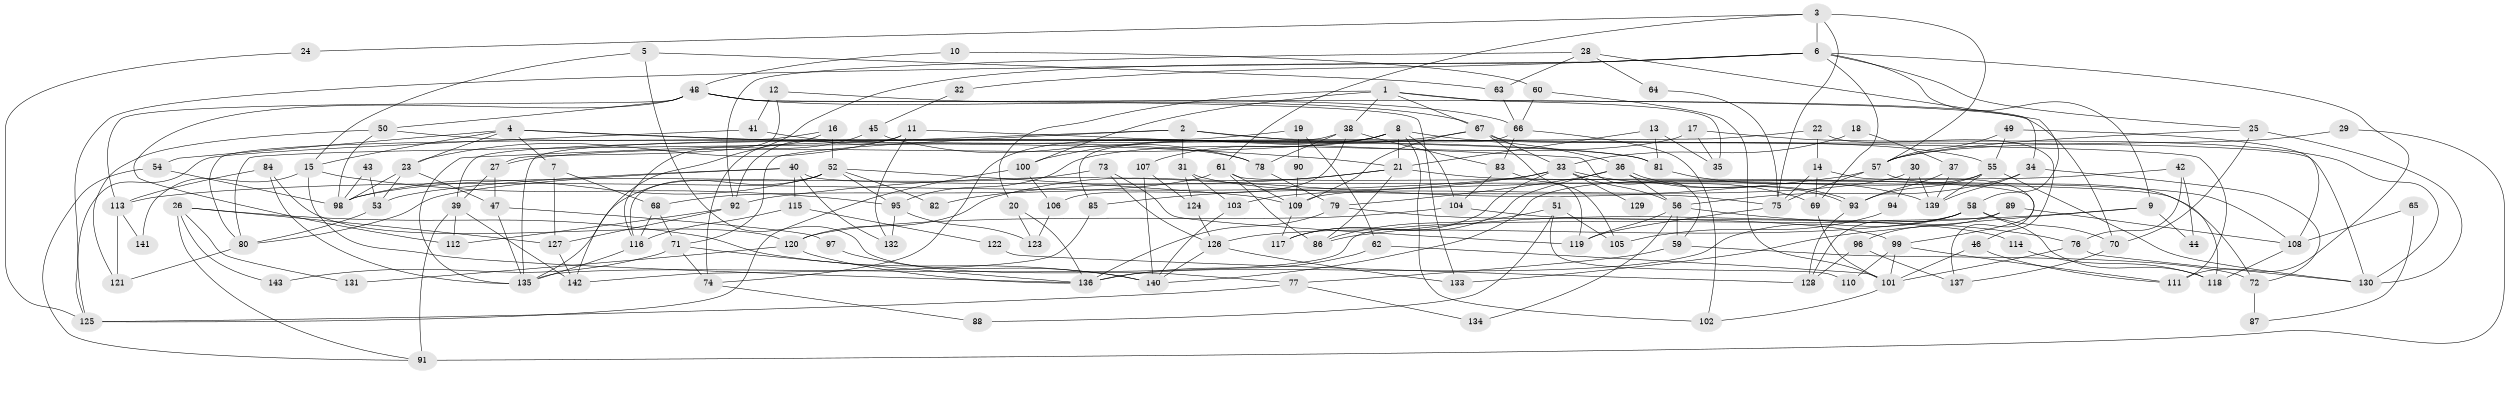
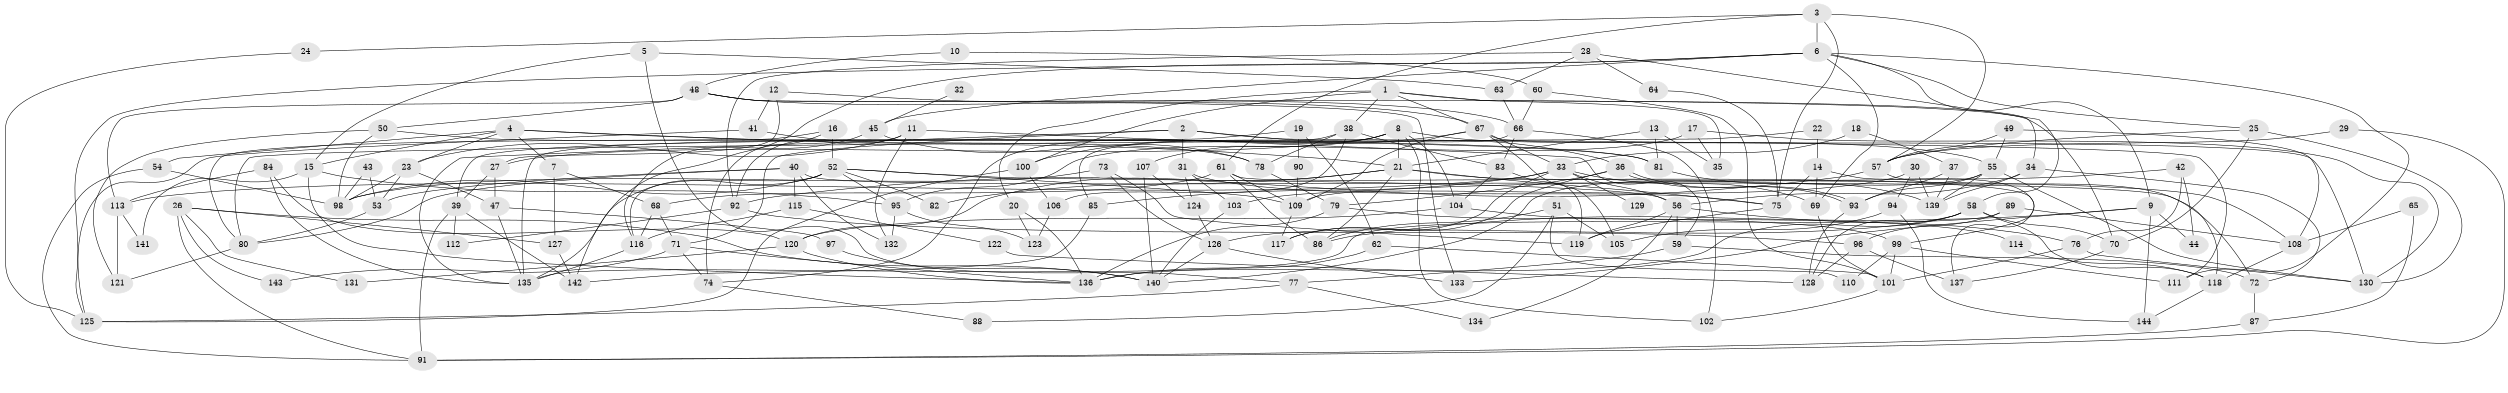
(1367, 68) -> (1320, 81)
(241, 114) -> none
(1826, 185) -> (1588, 187)
(1649, 187) -> (1257, 181)
(653, 224) -> (1241, 232)
(1976, 245) -> none
none -> (2144, 322)
none -> (1339, 352)
